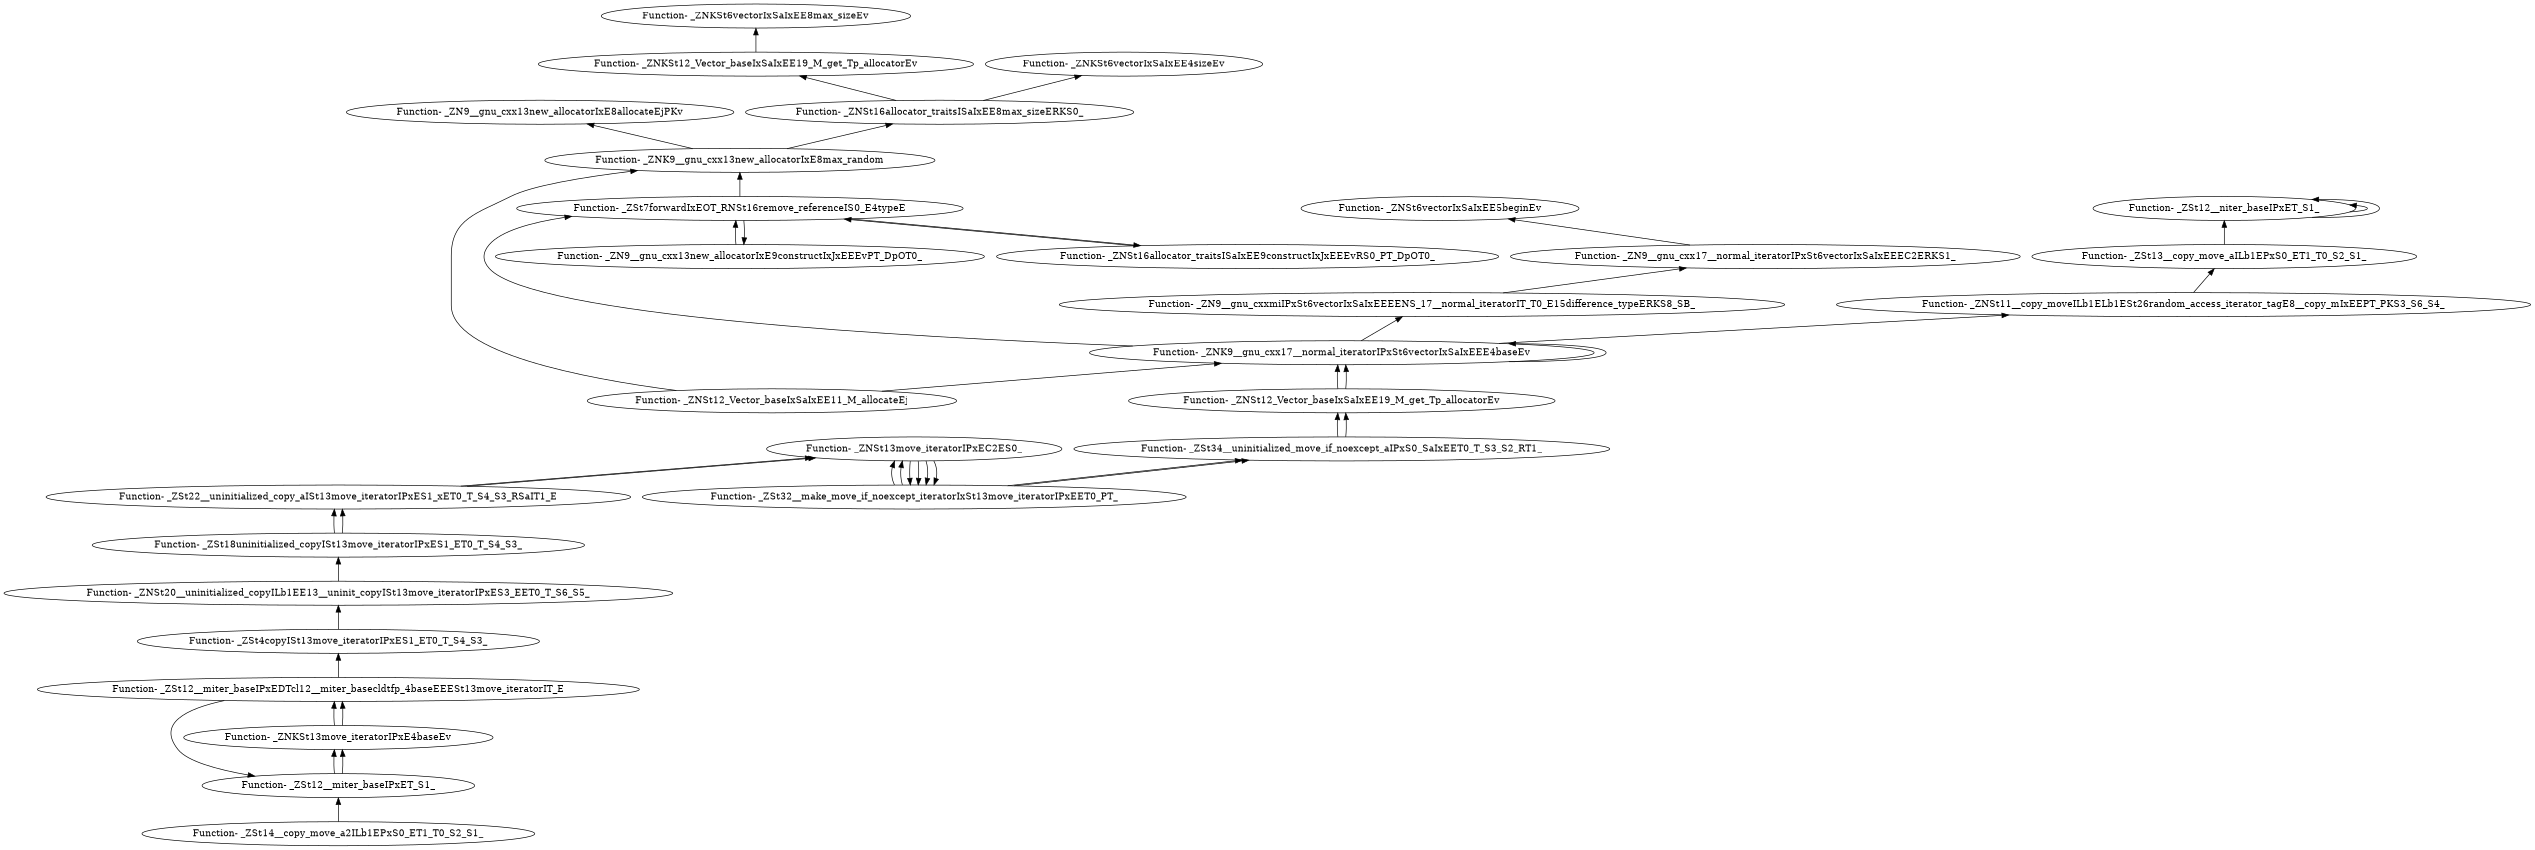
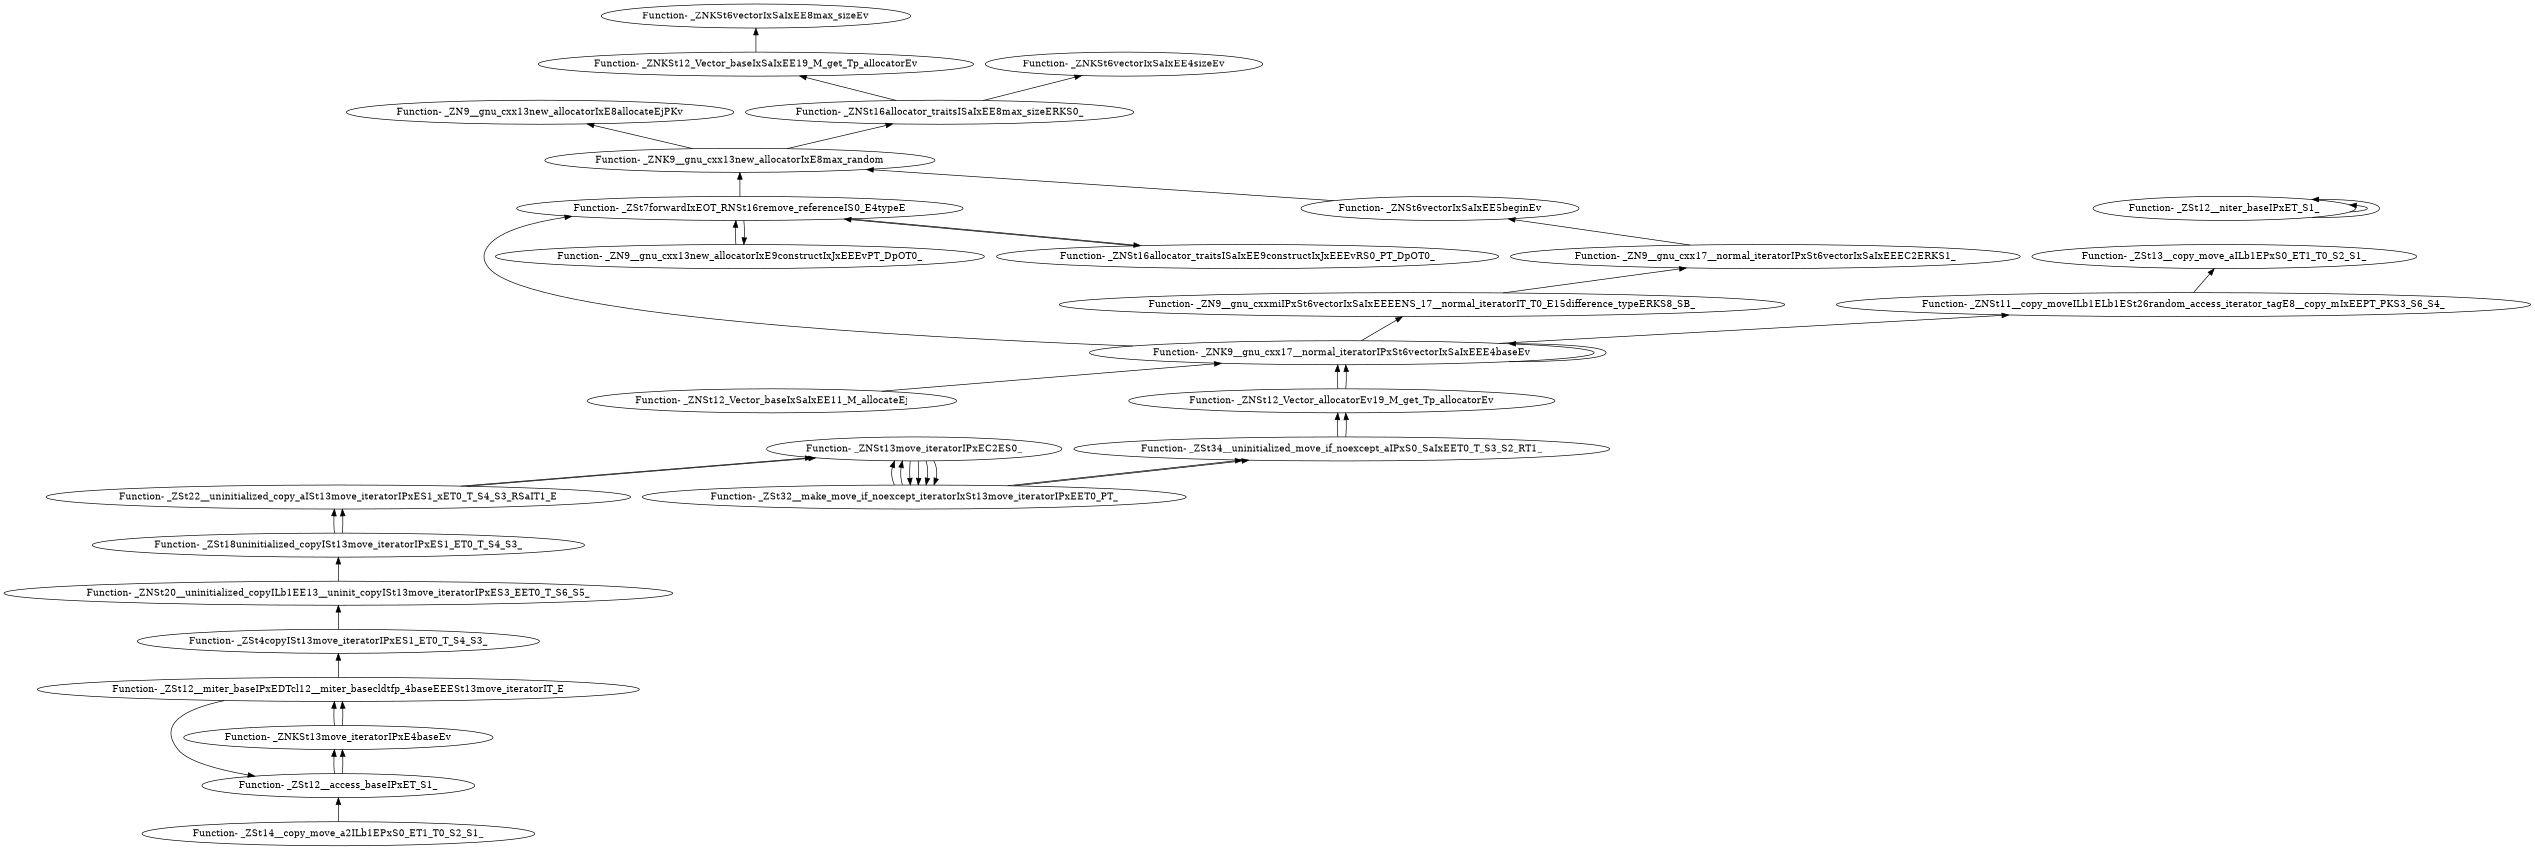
(2224, 236) -> none
(451, 299) -> (1103, 185)
(1342, 401) -> (1342, 401)
(338, 786) -> (338, 786)
